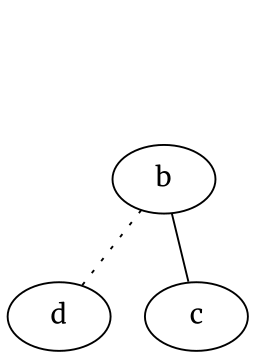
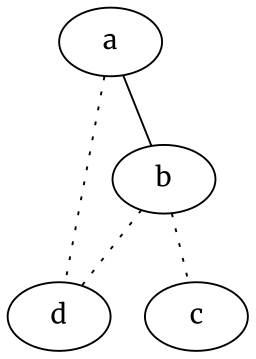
none -> (111, 42)
(180, 248) -> (180, 248)
